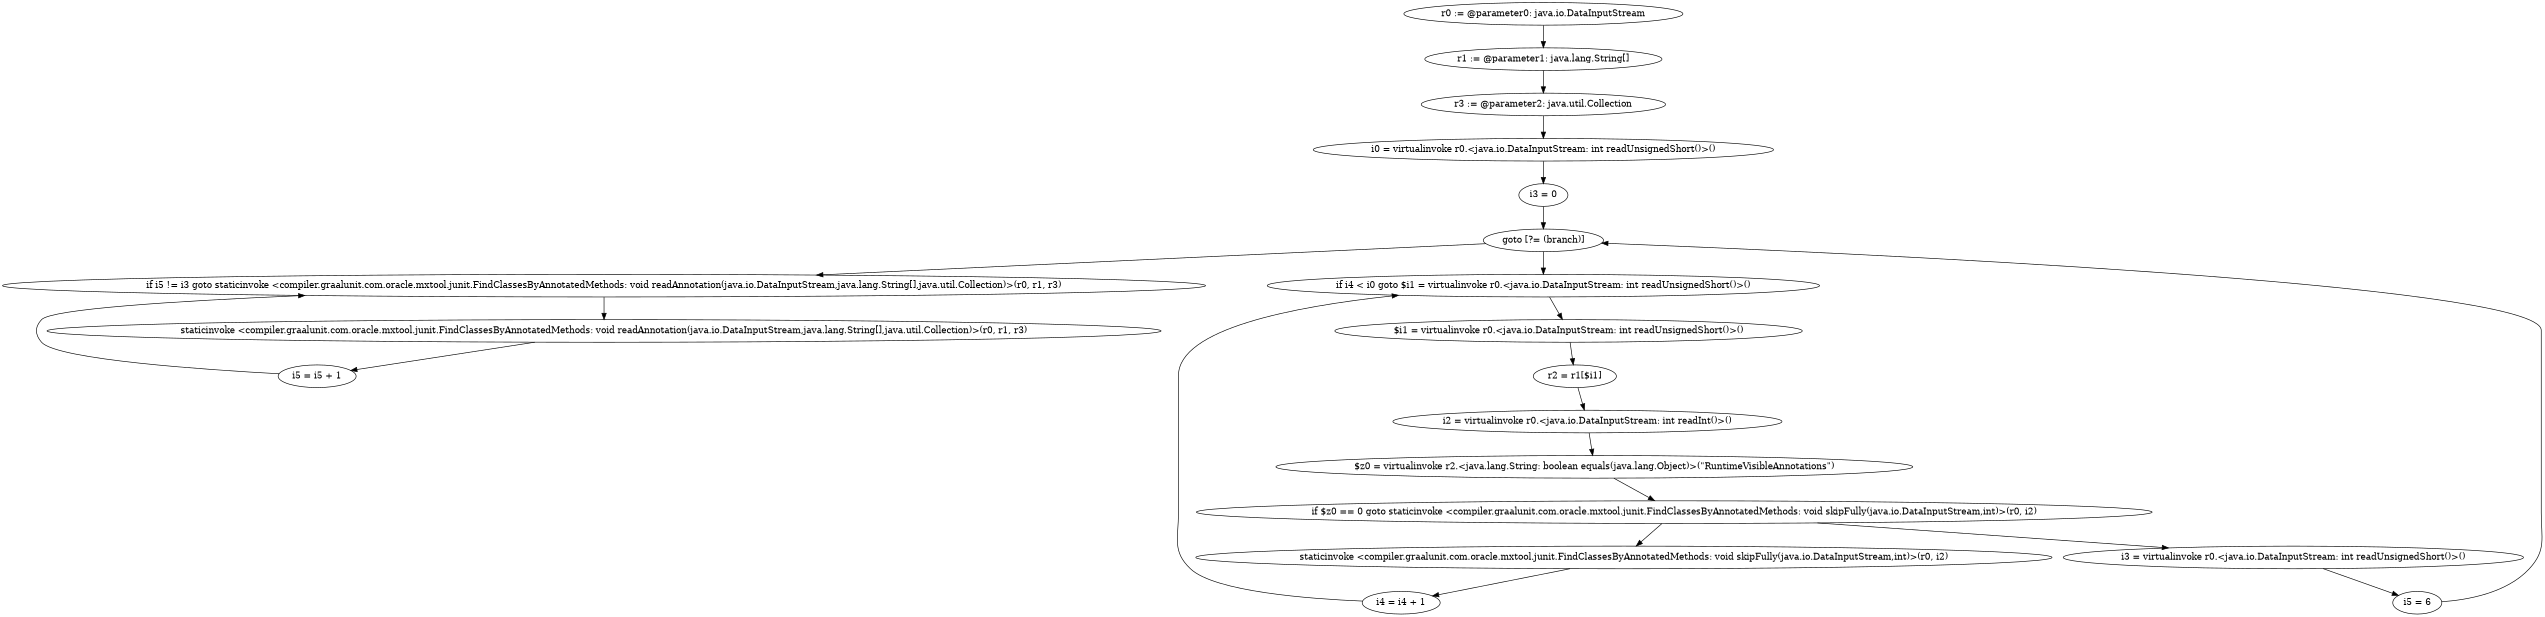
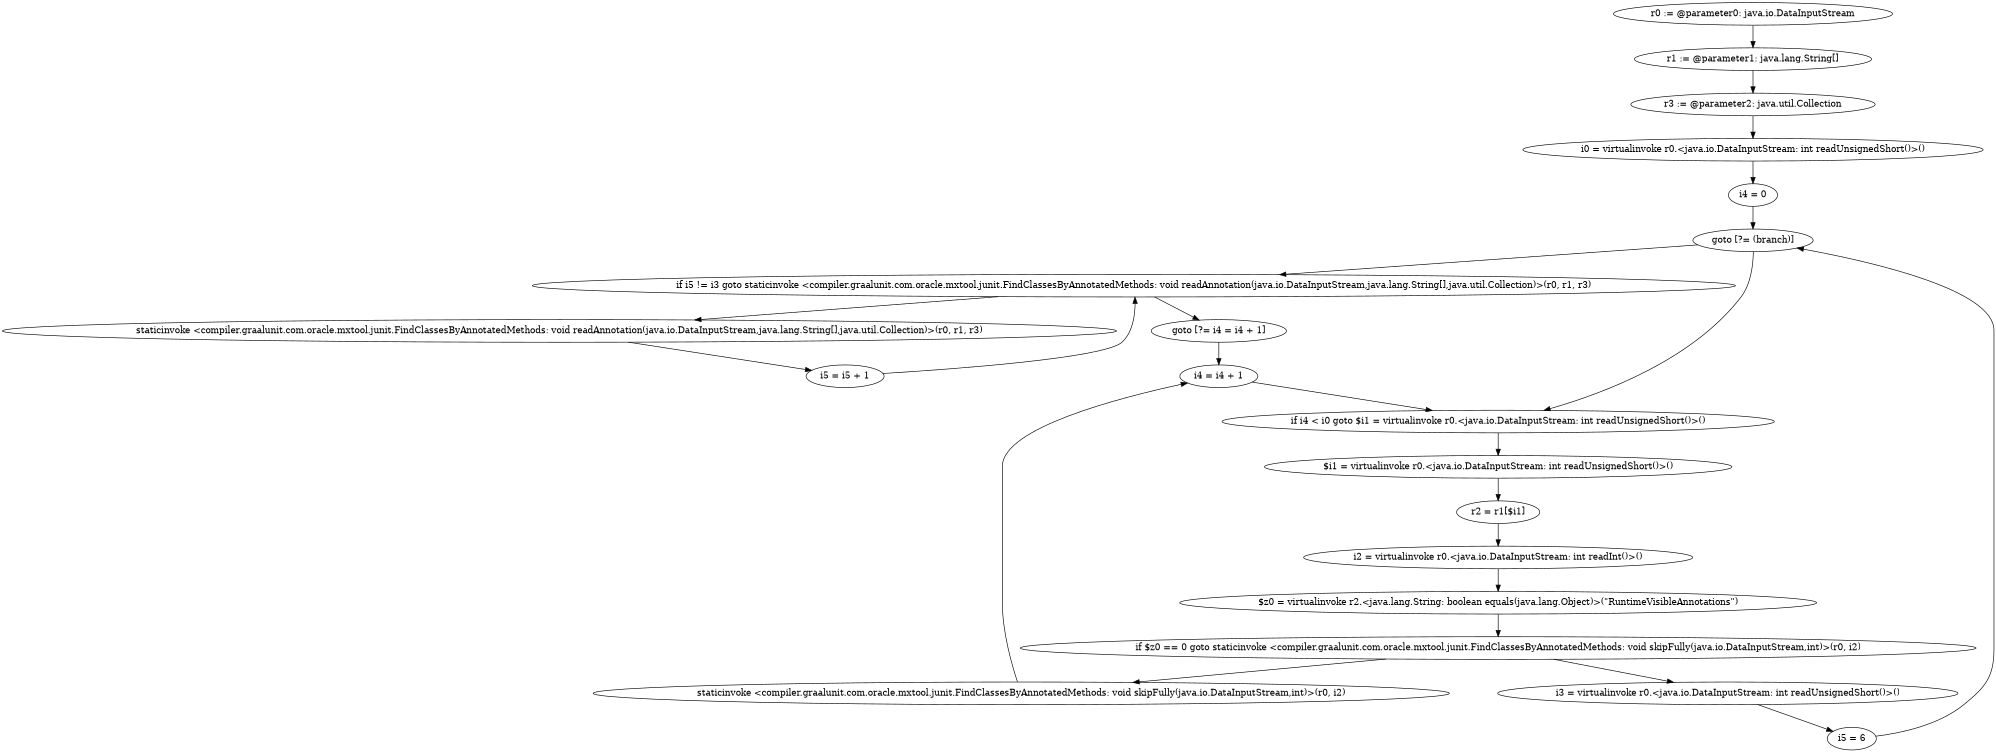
(1543, 195) -> (1753, 195)
none -> (1219, 331)
